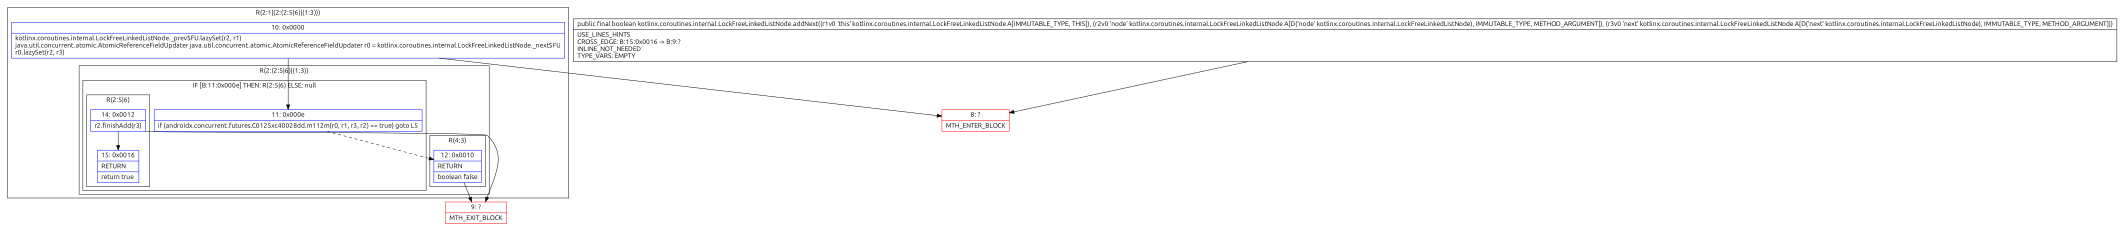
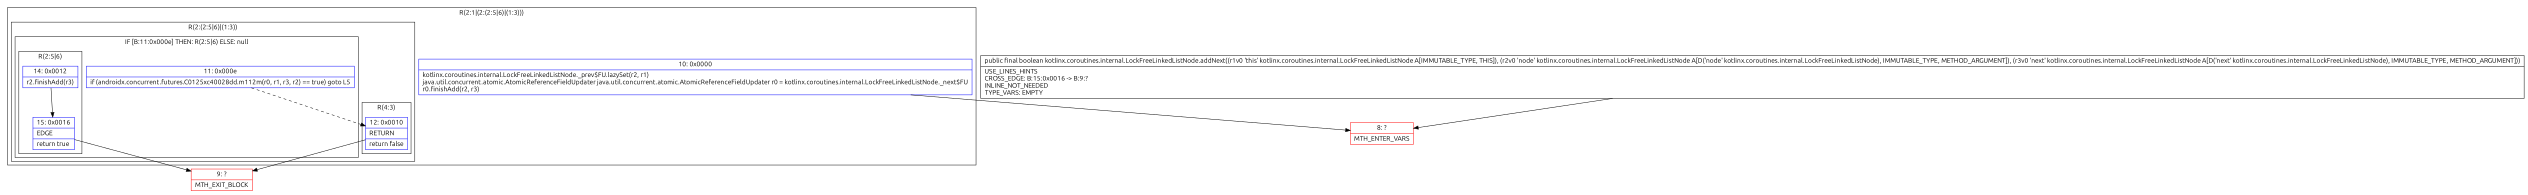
(40, 52) -> (451, 89)
(288, 84) -> none
(976, 126) -> (1382, 139)
(350, 133) -> (128, 154)
(114, 166) -> (45, 133)
(458, 177) -> (387, 144)
